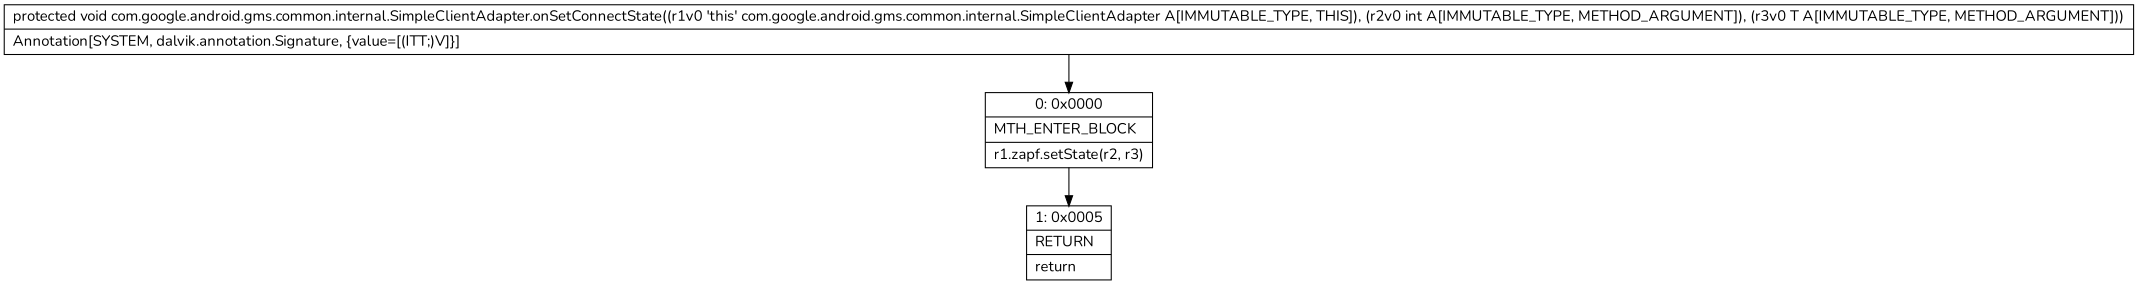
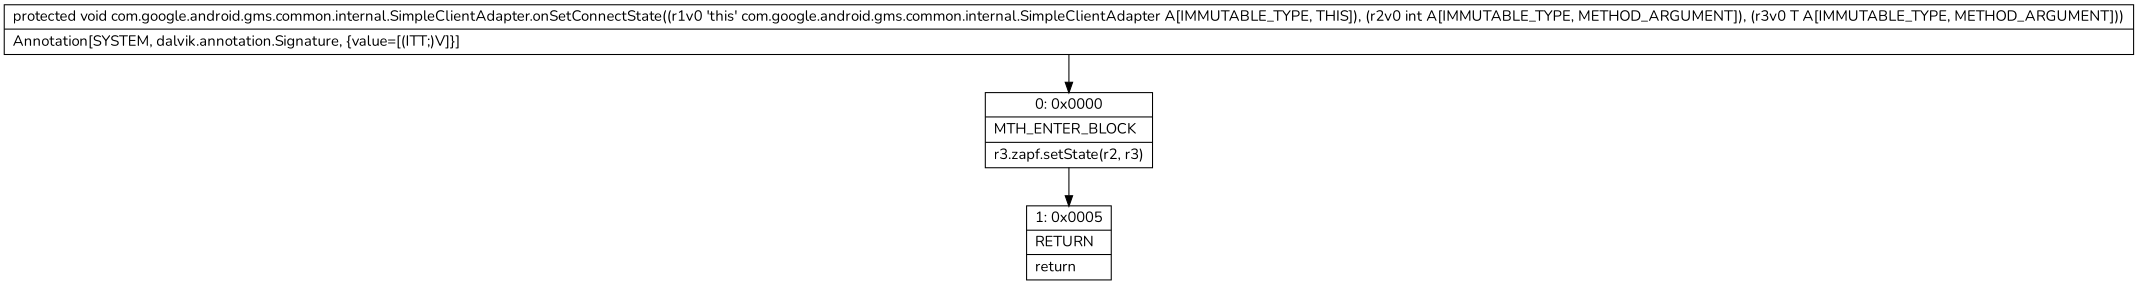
(1069, 155) -> (1069, 155)
